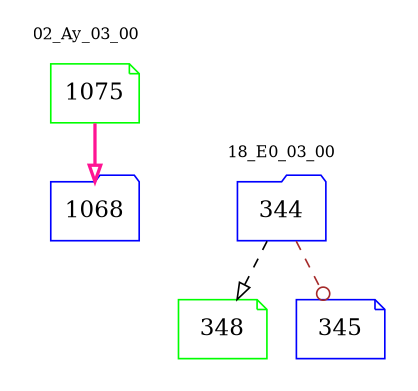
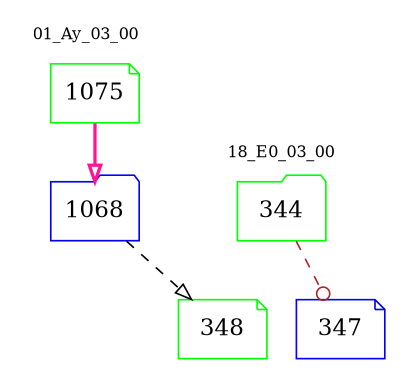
(86, 35) -> (86, 35)
(282, 211) -> (282, 211)
(256, 263) -> (153, 265)
(341, 329) -> (341, 329)
